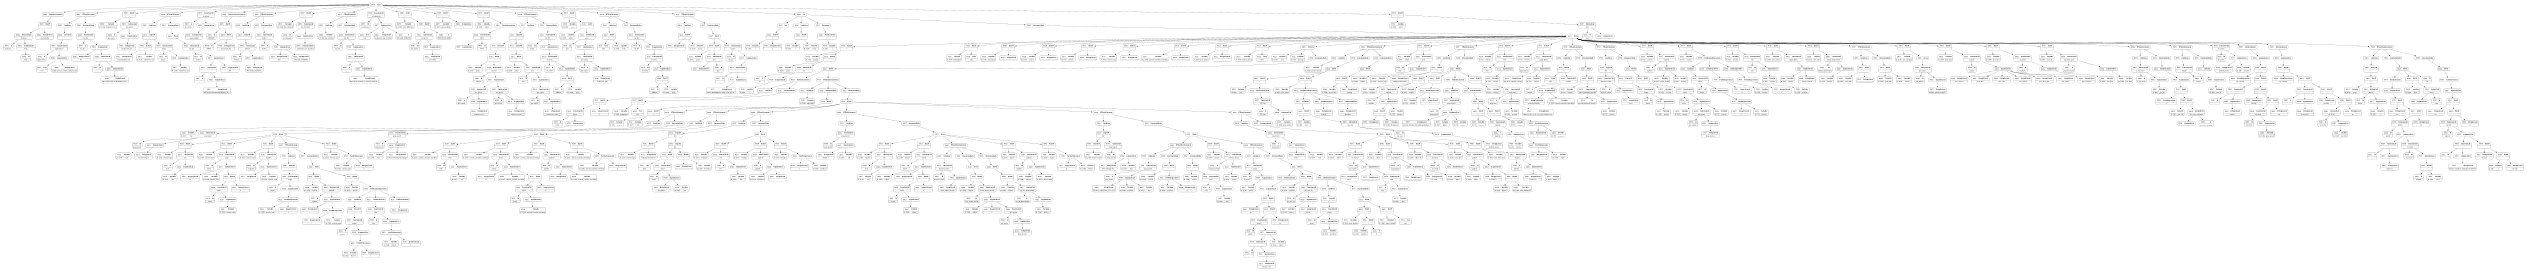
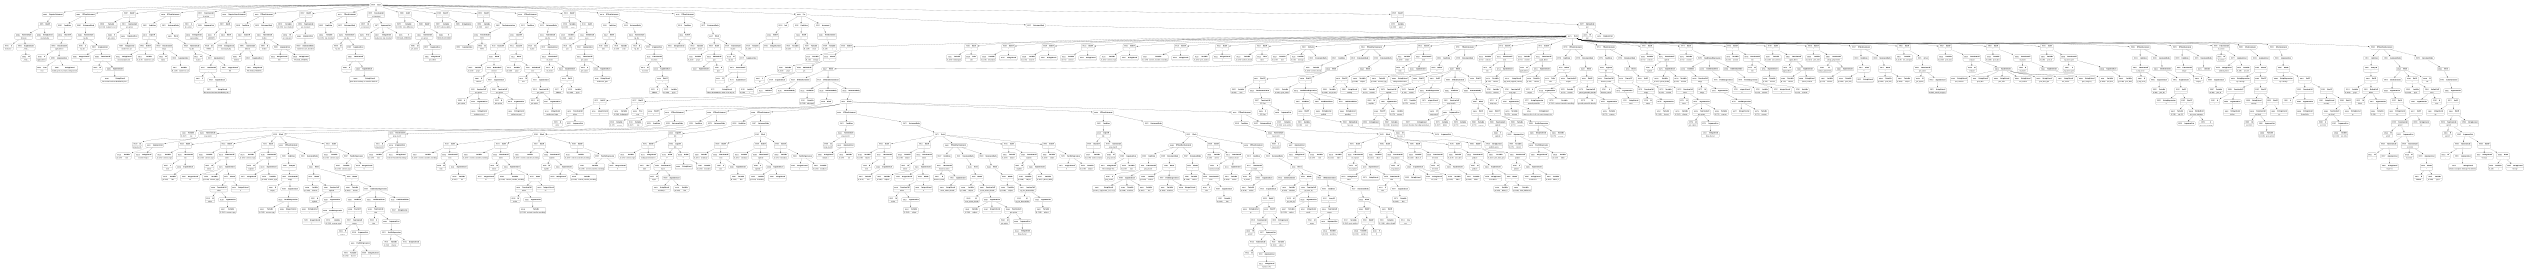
none -> (1787, 69)
